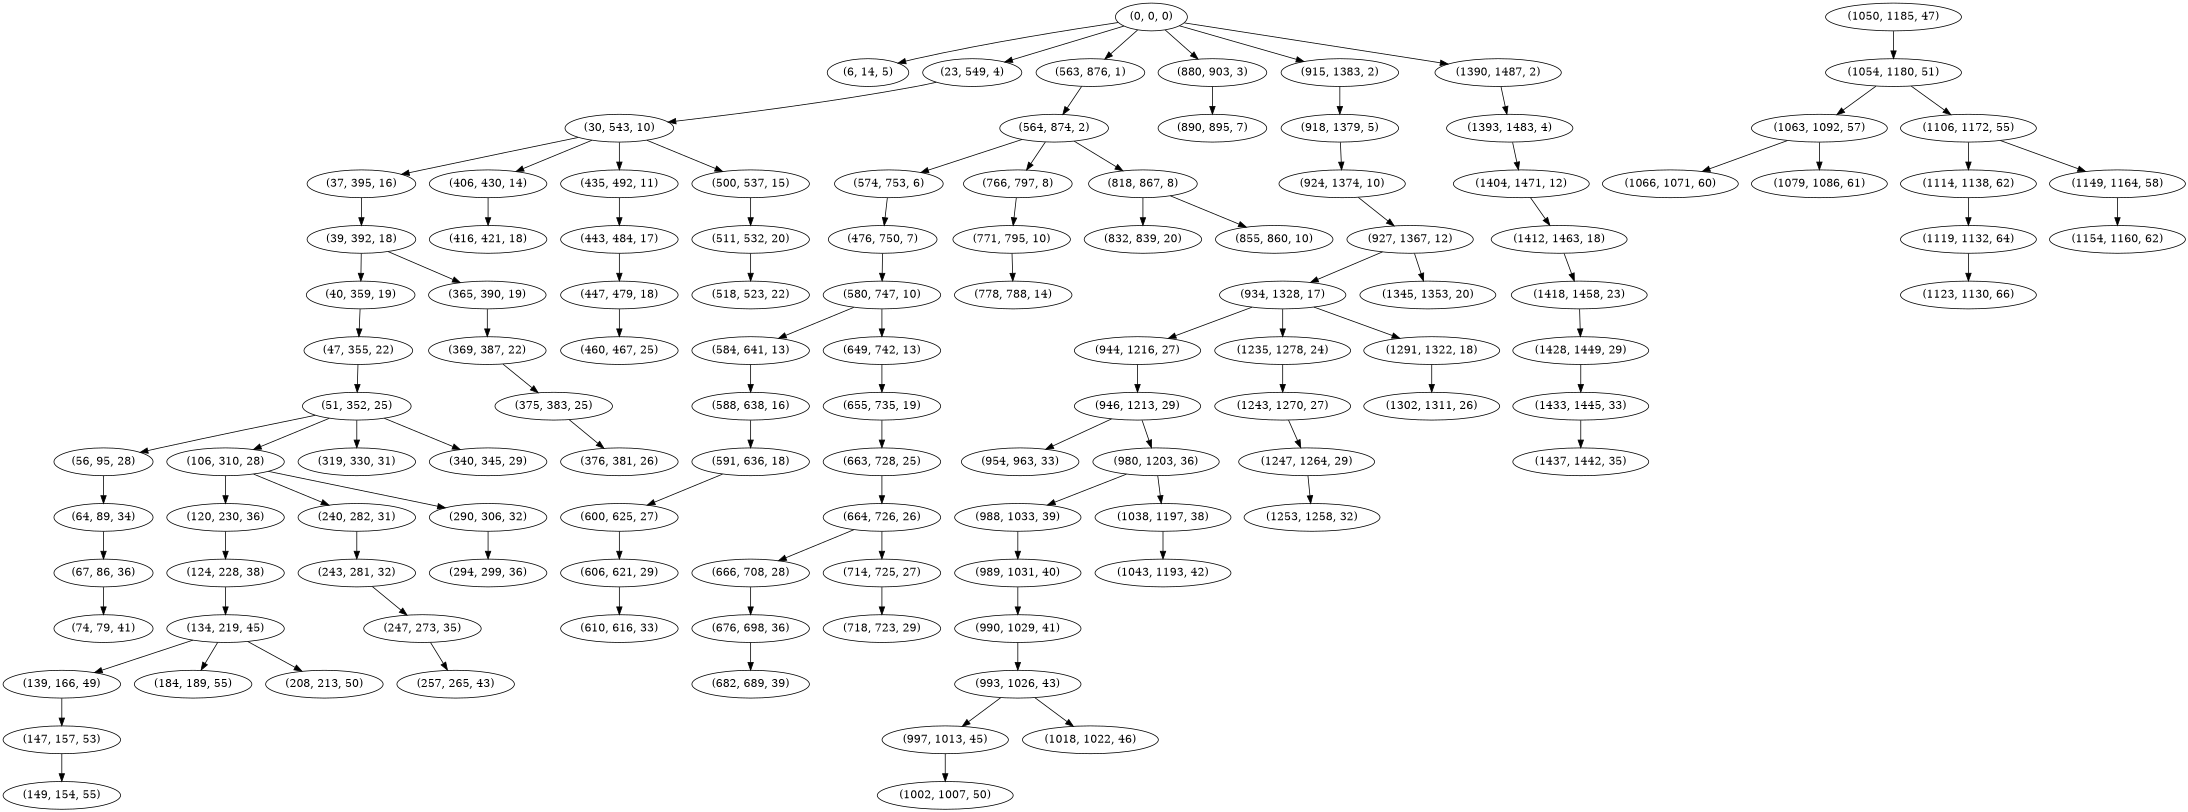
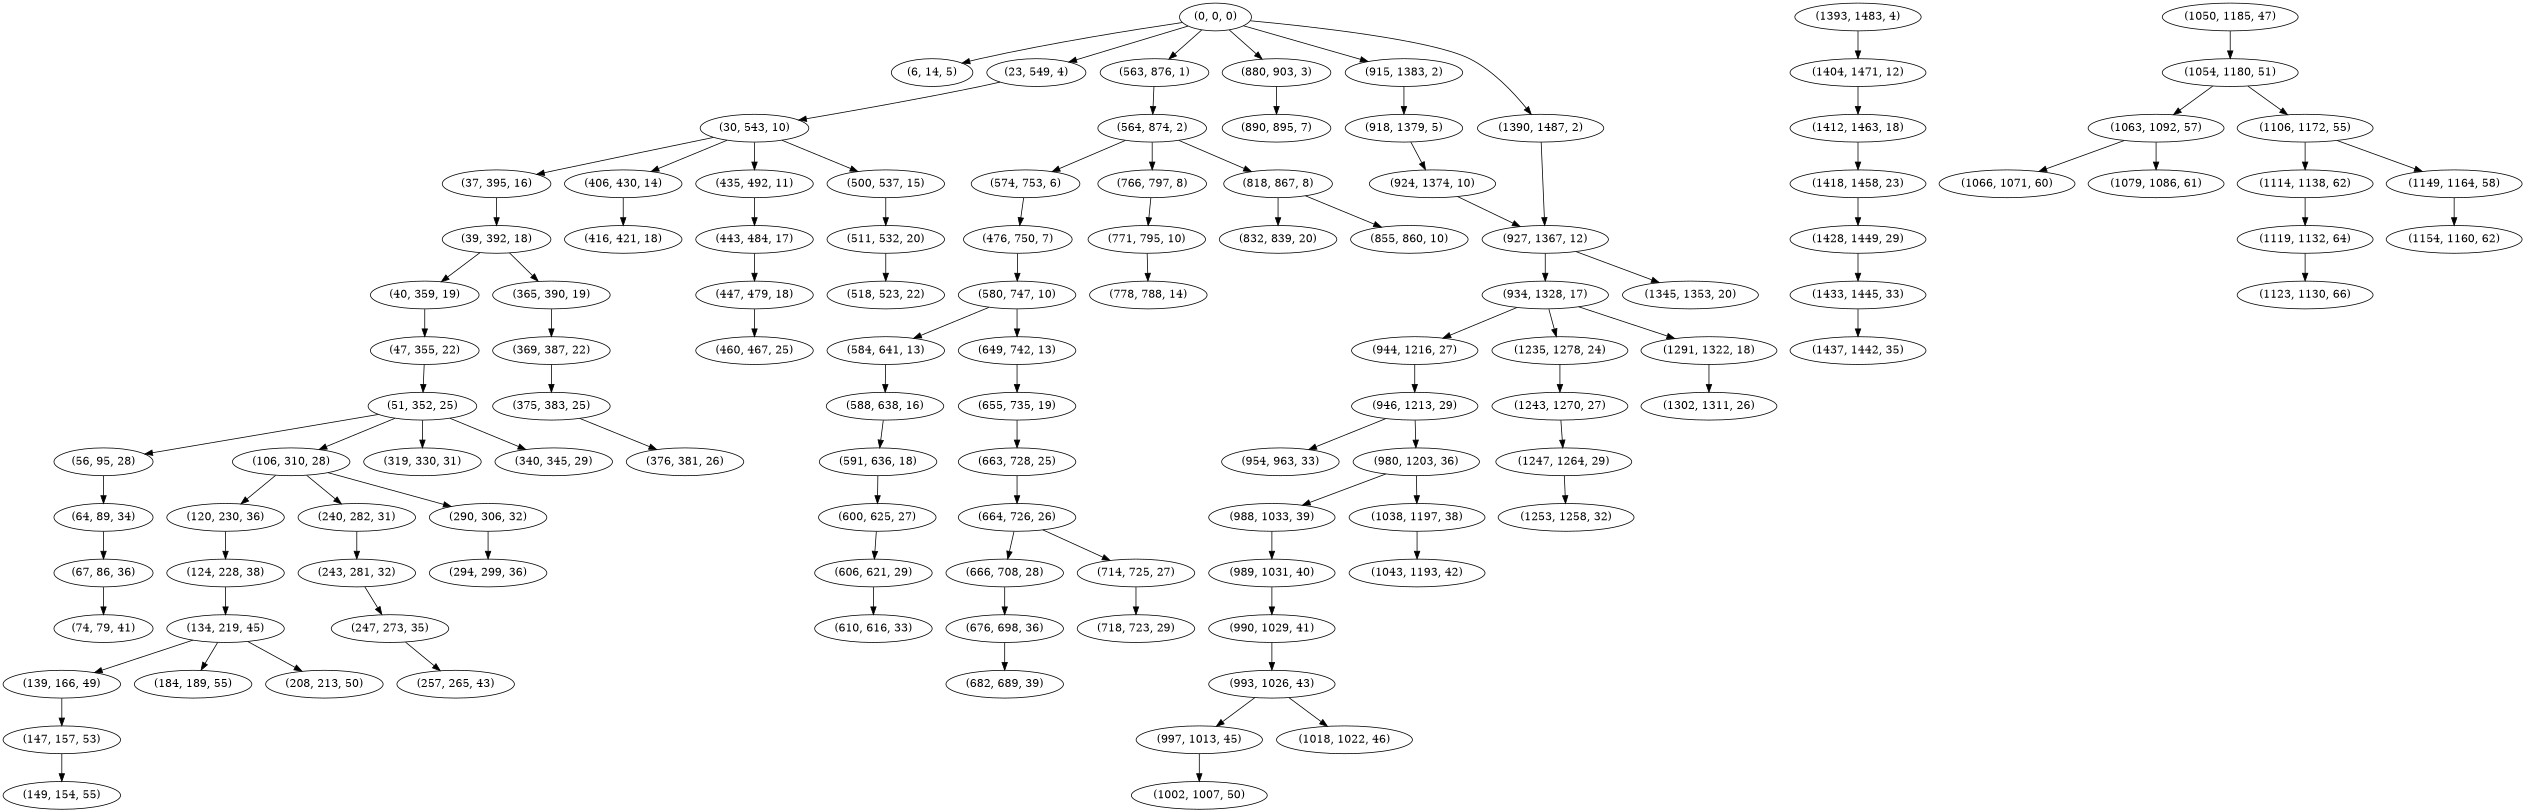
(1503, 97) -> (1543, 180)
